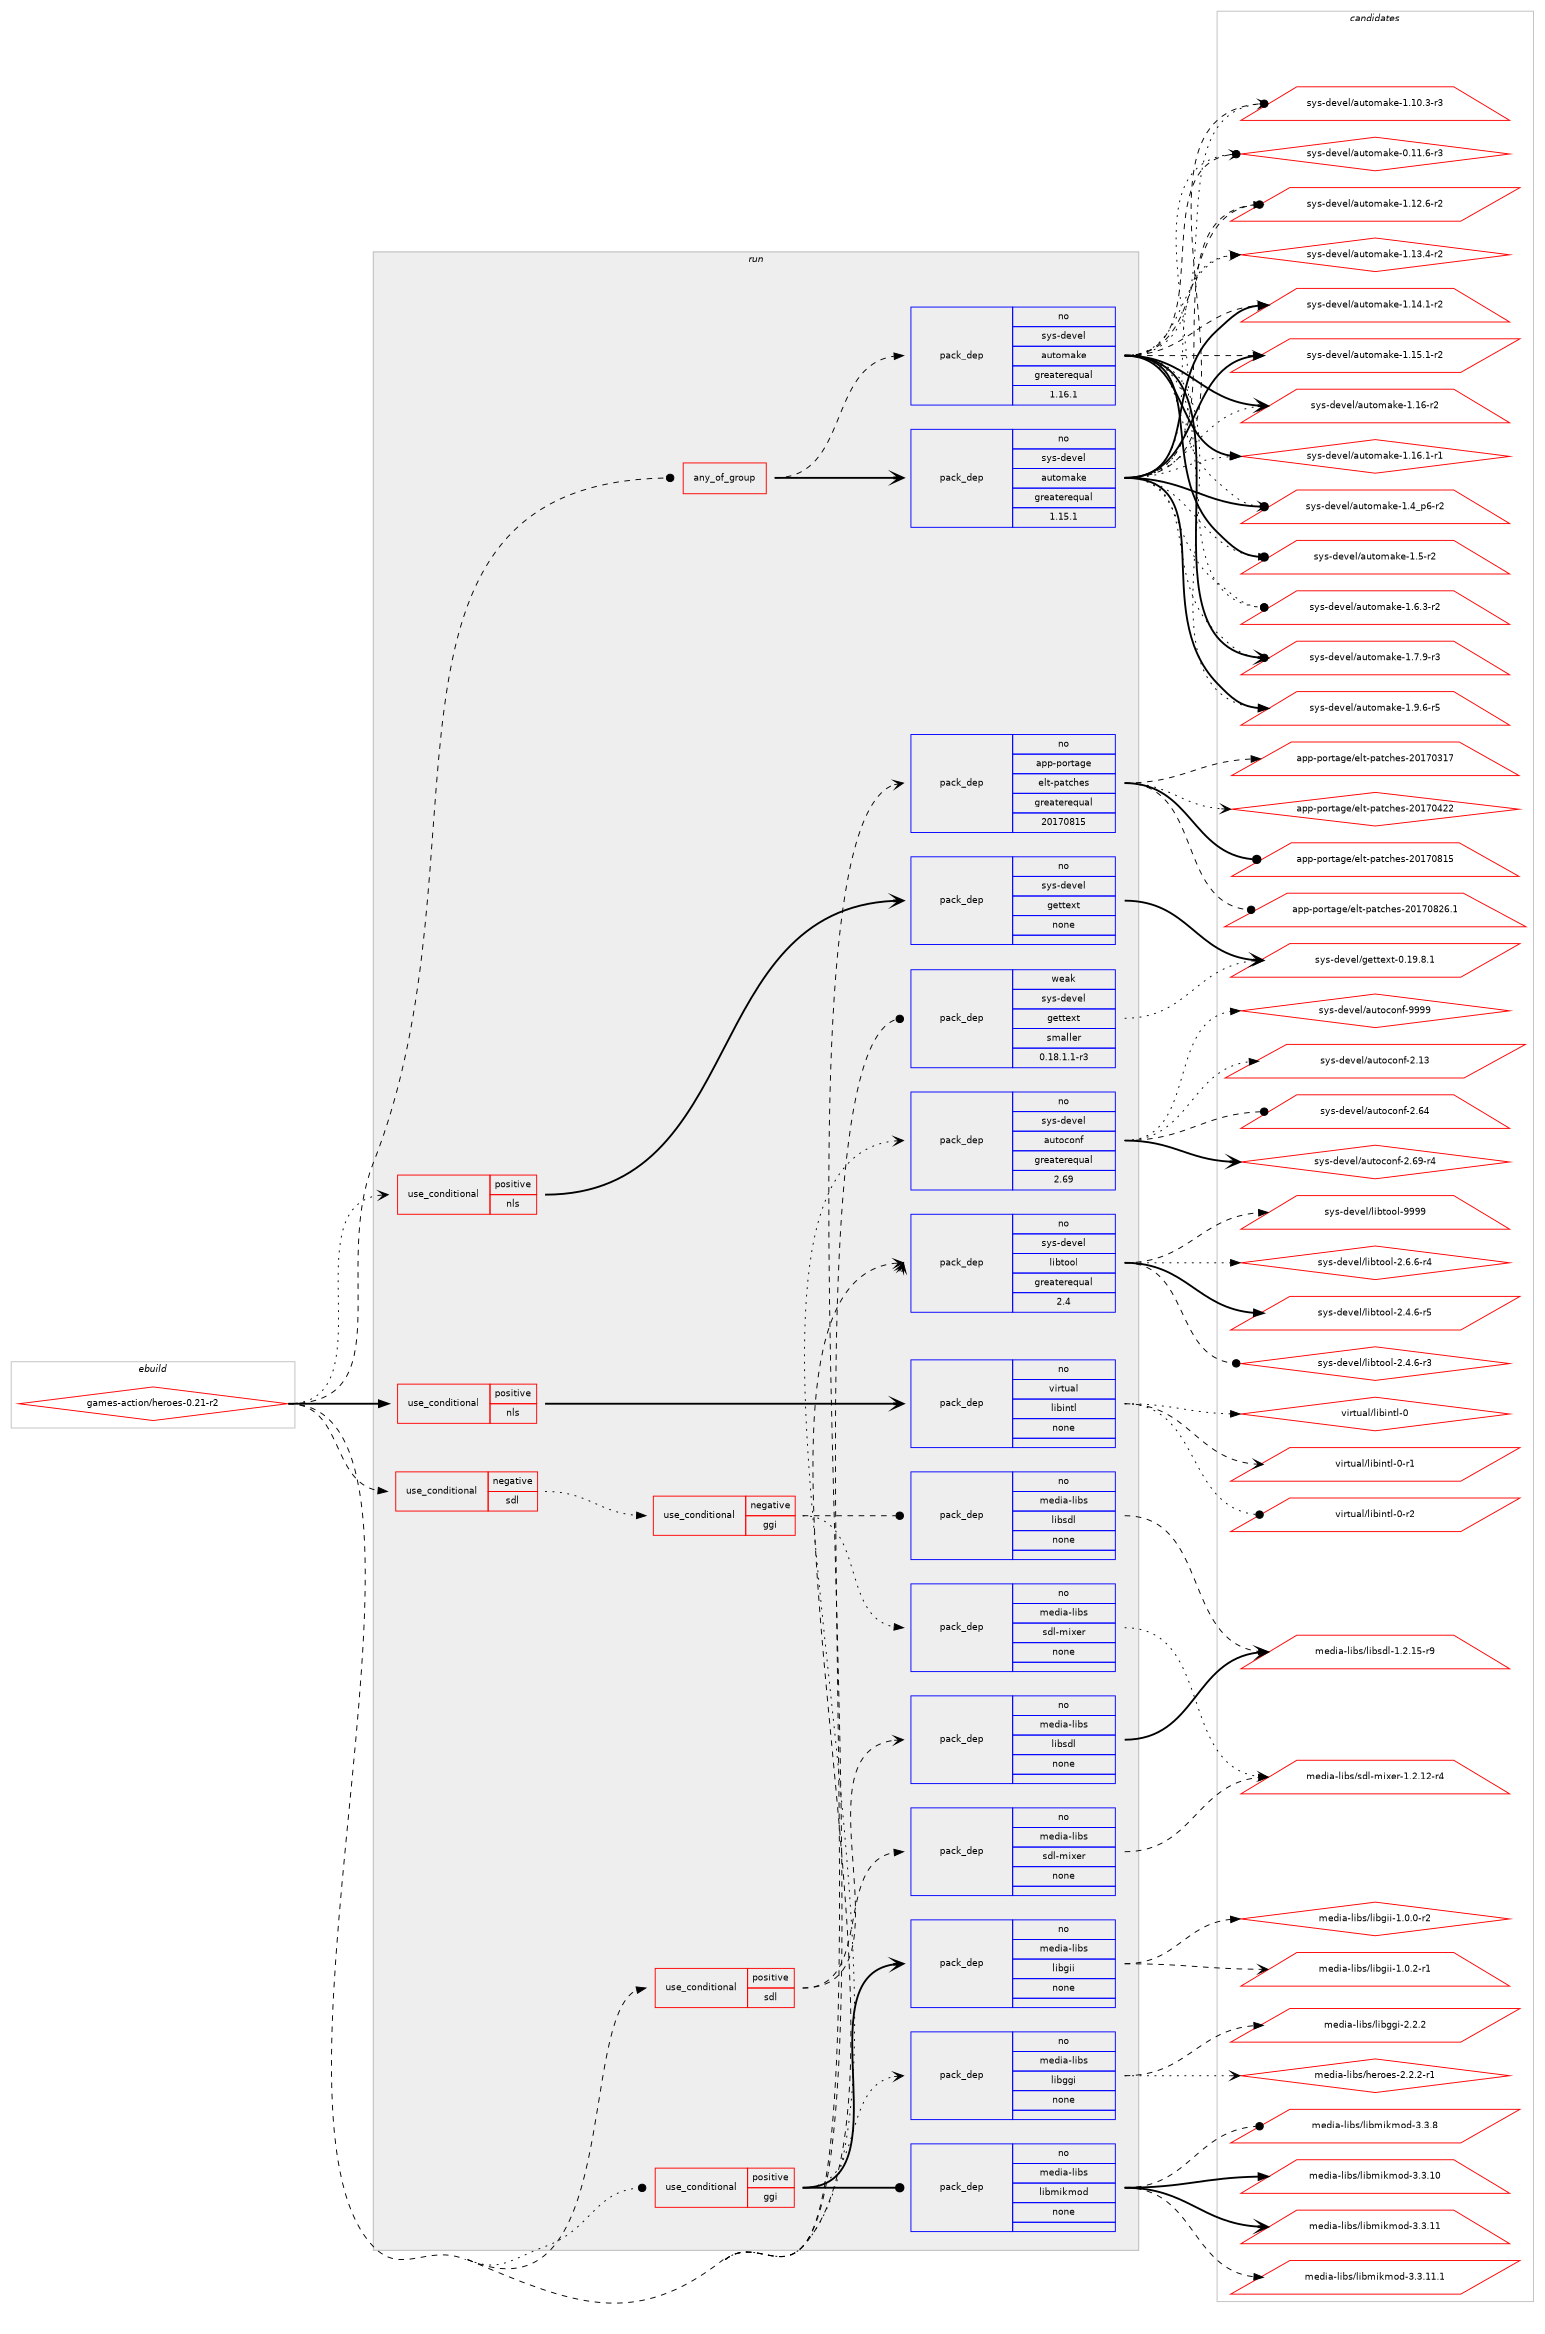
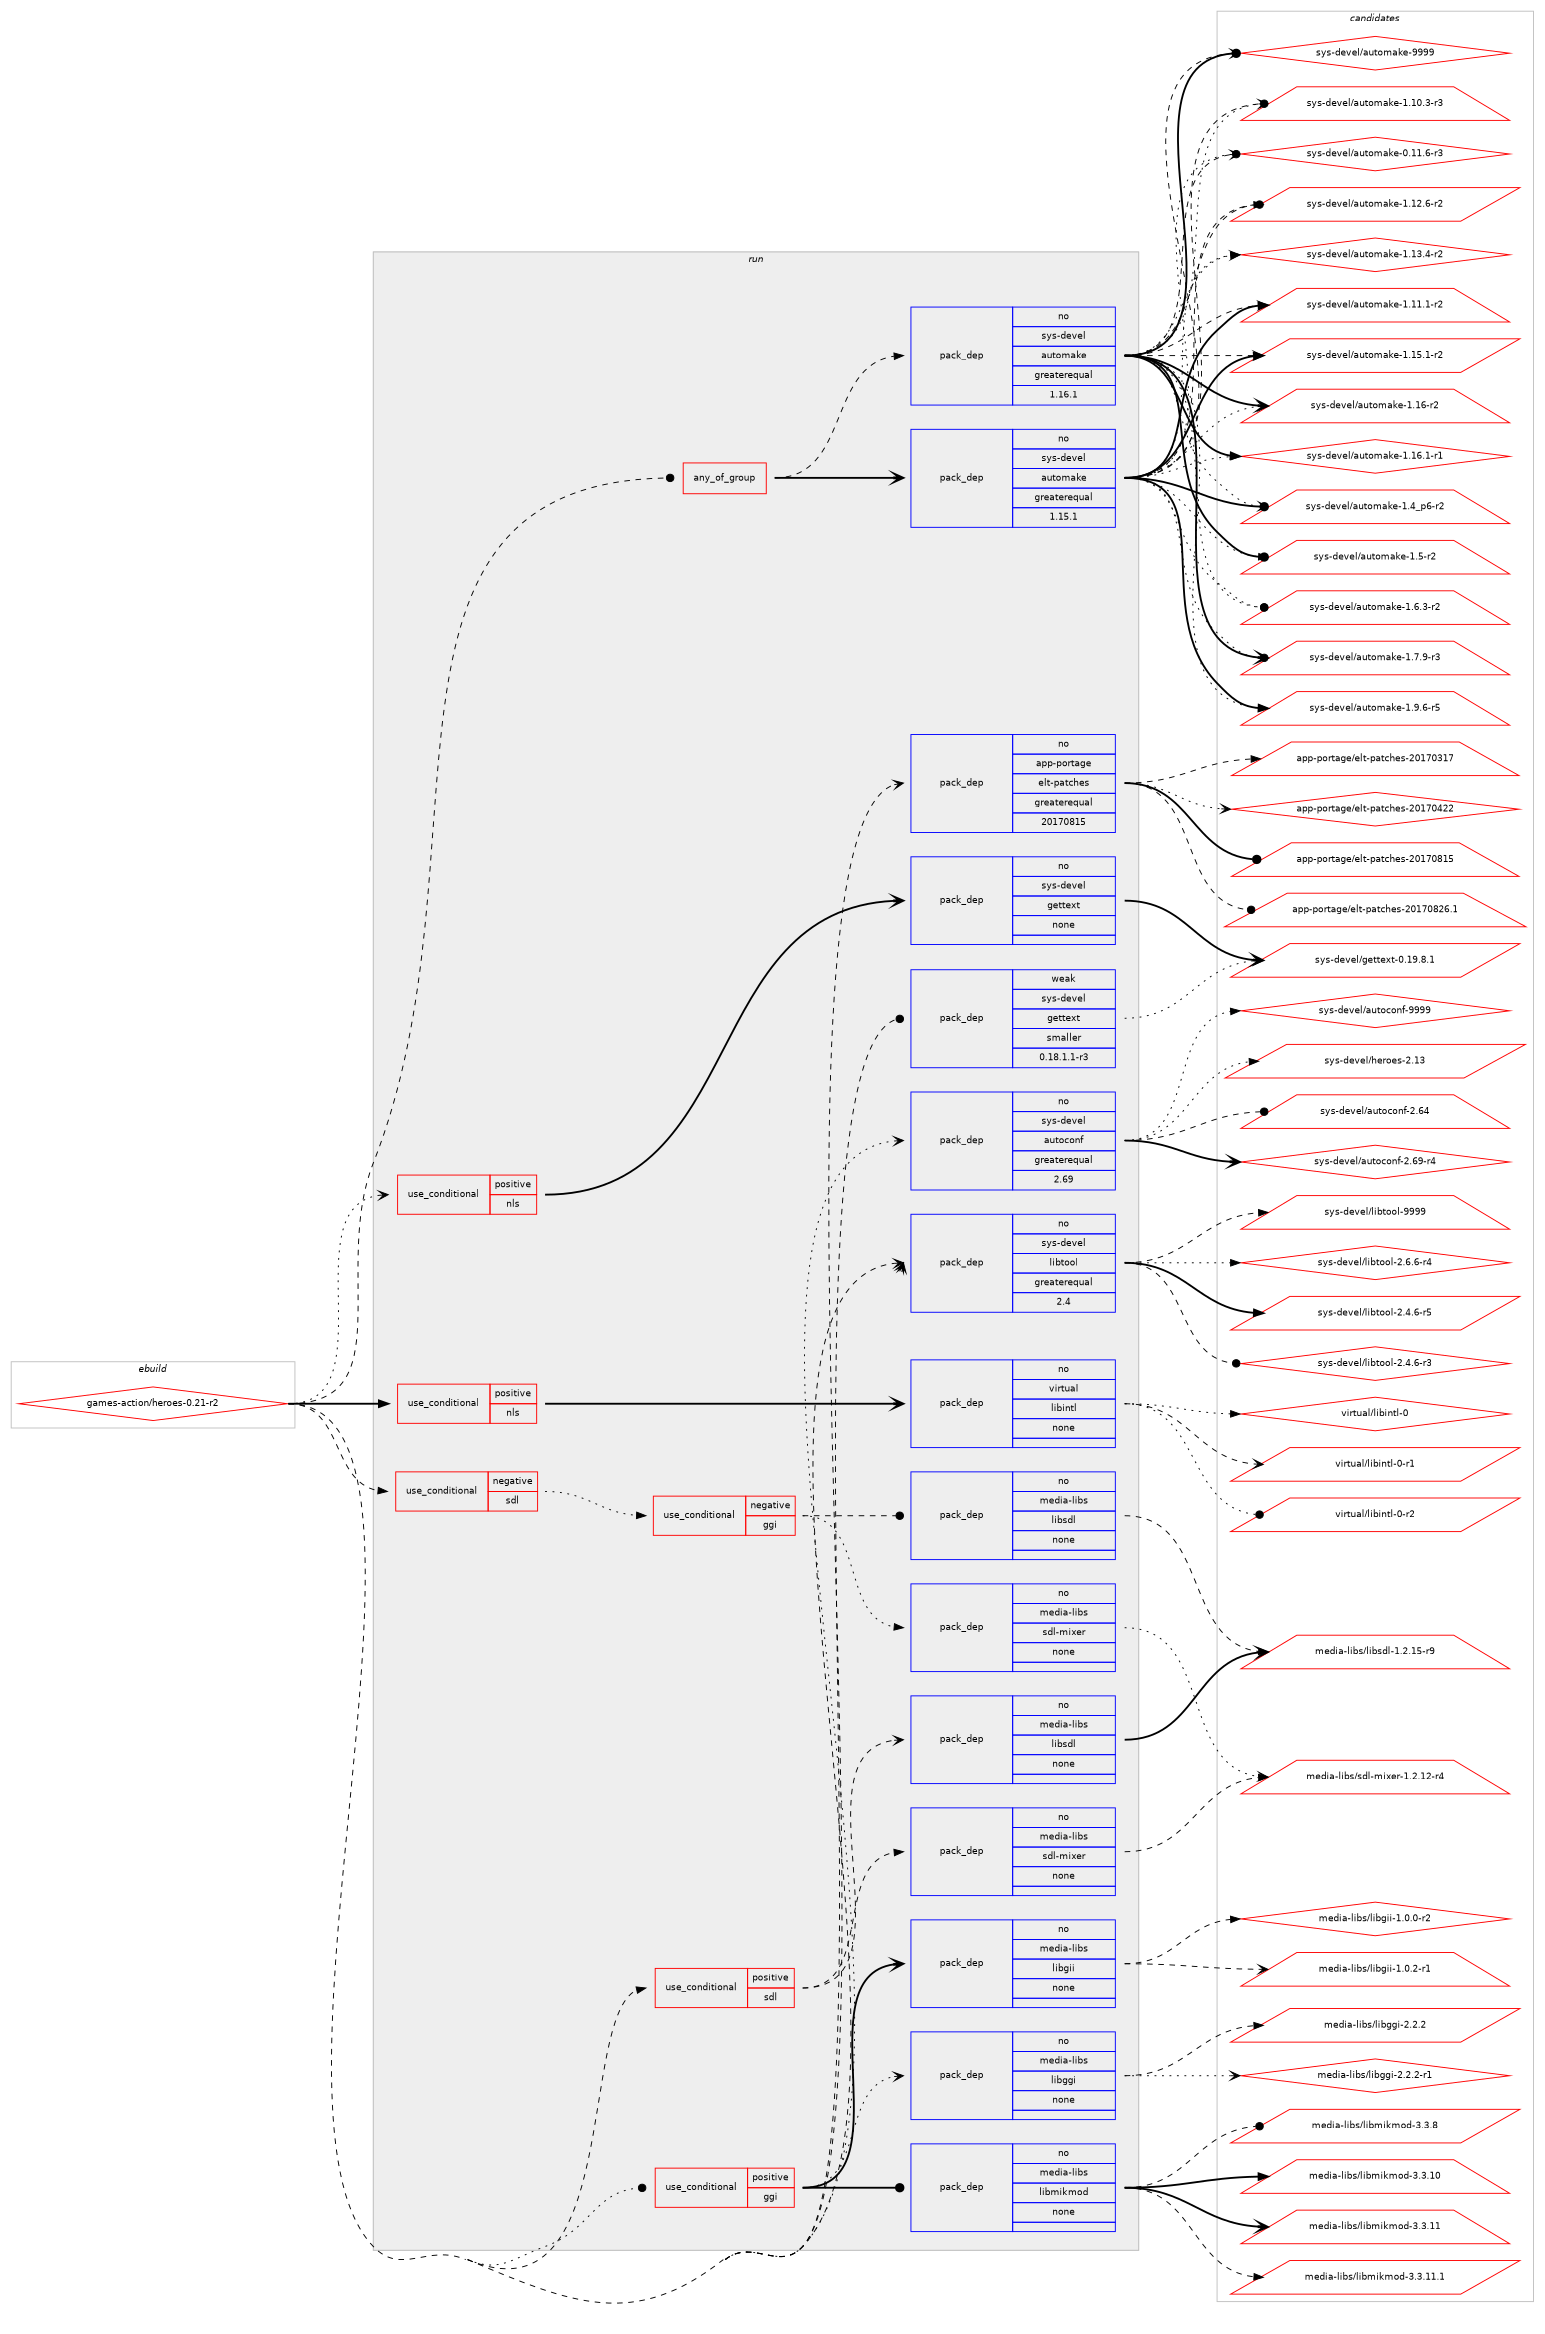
none -> (1375, 53)
(1375, 305) -> (1375, 305)
(1375, 1061) -> (1375, 1061)
(1375, 2076) -> (1375, 2076)
